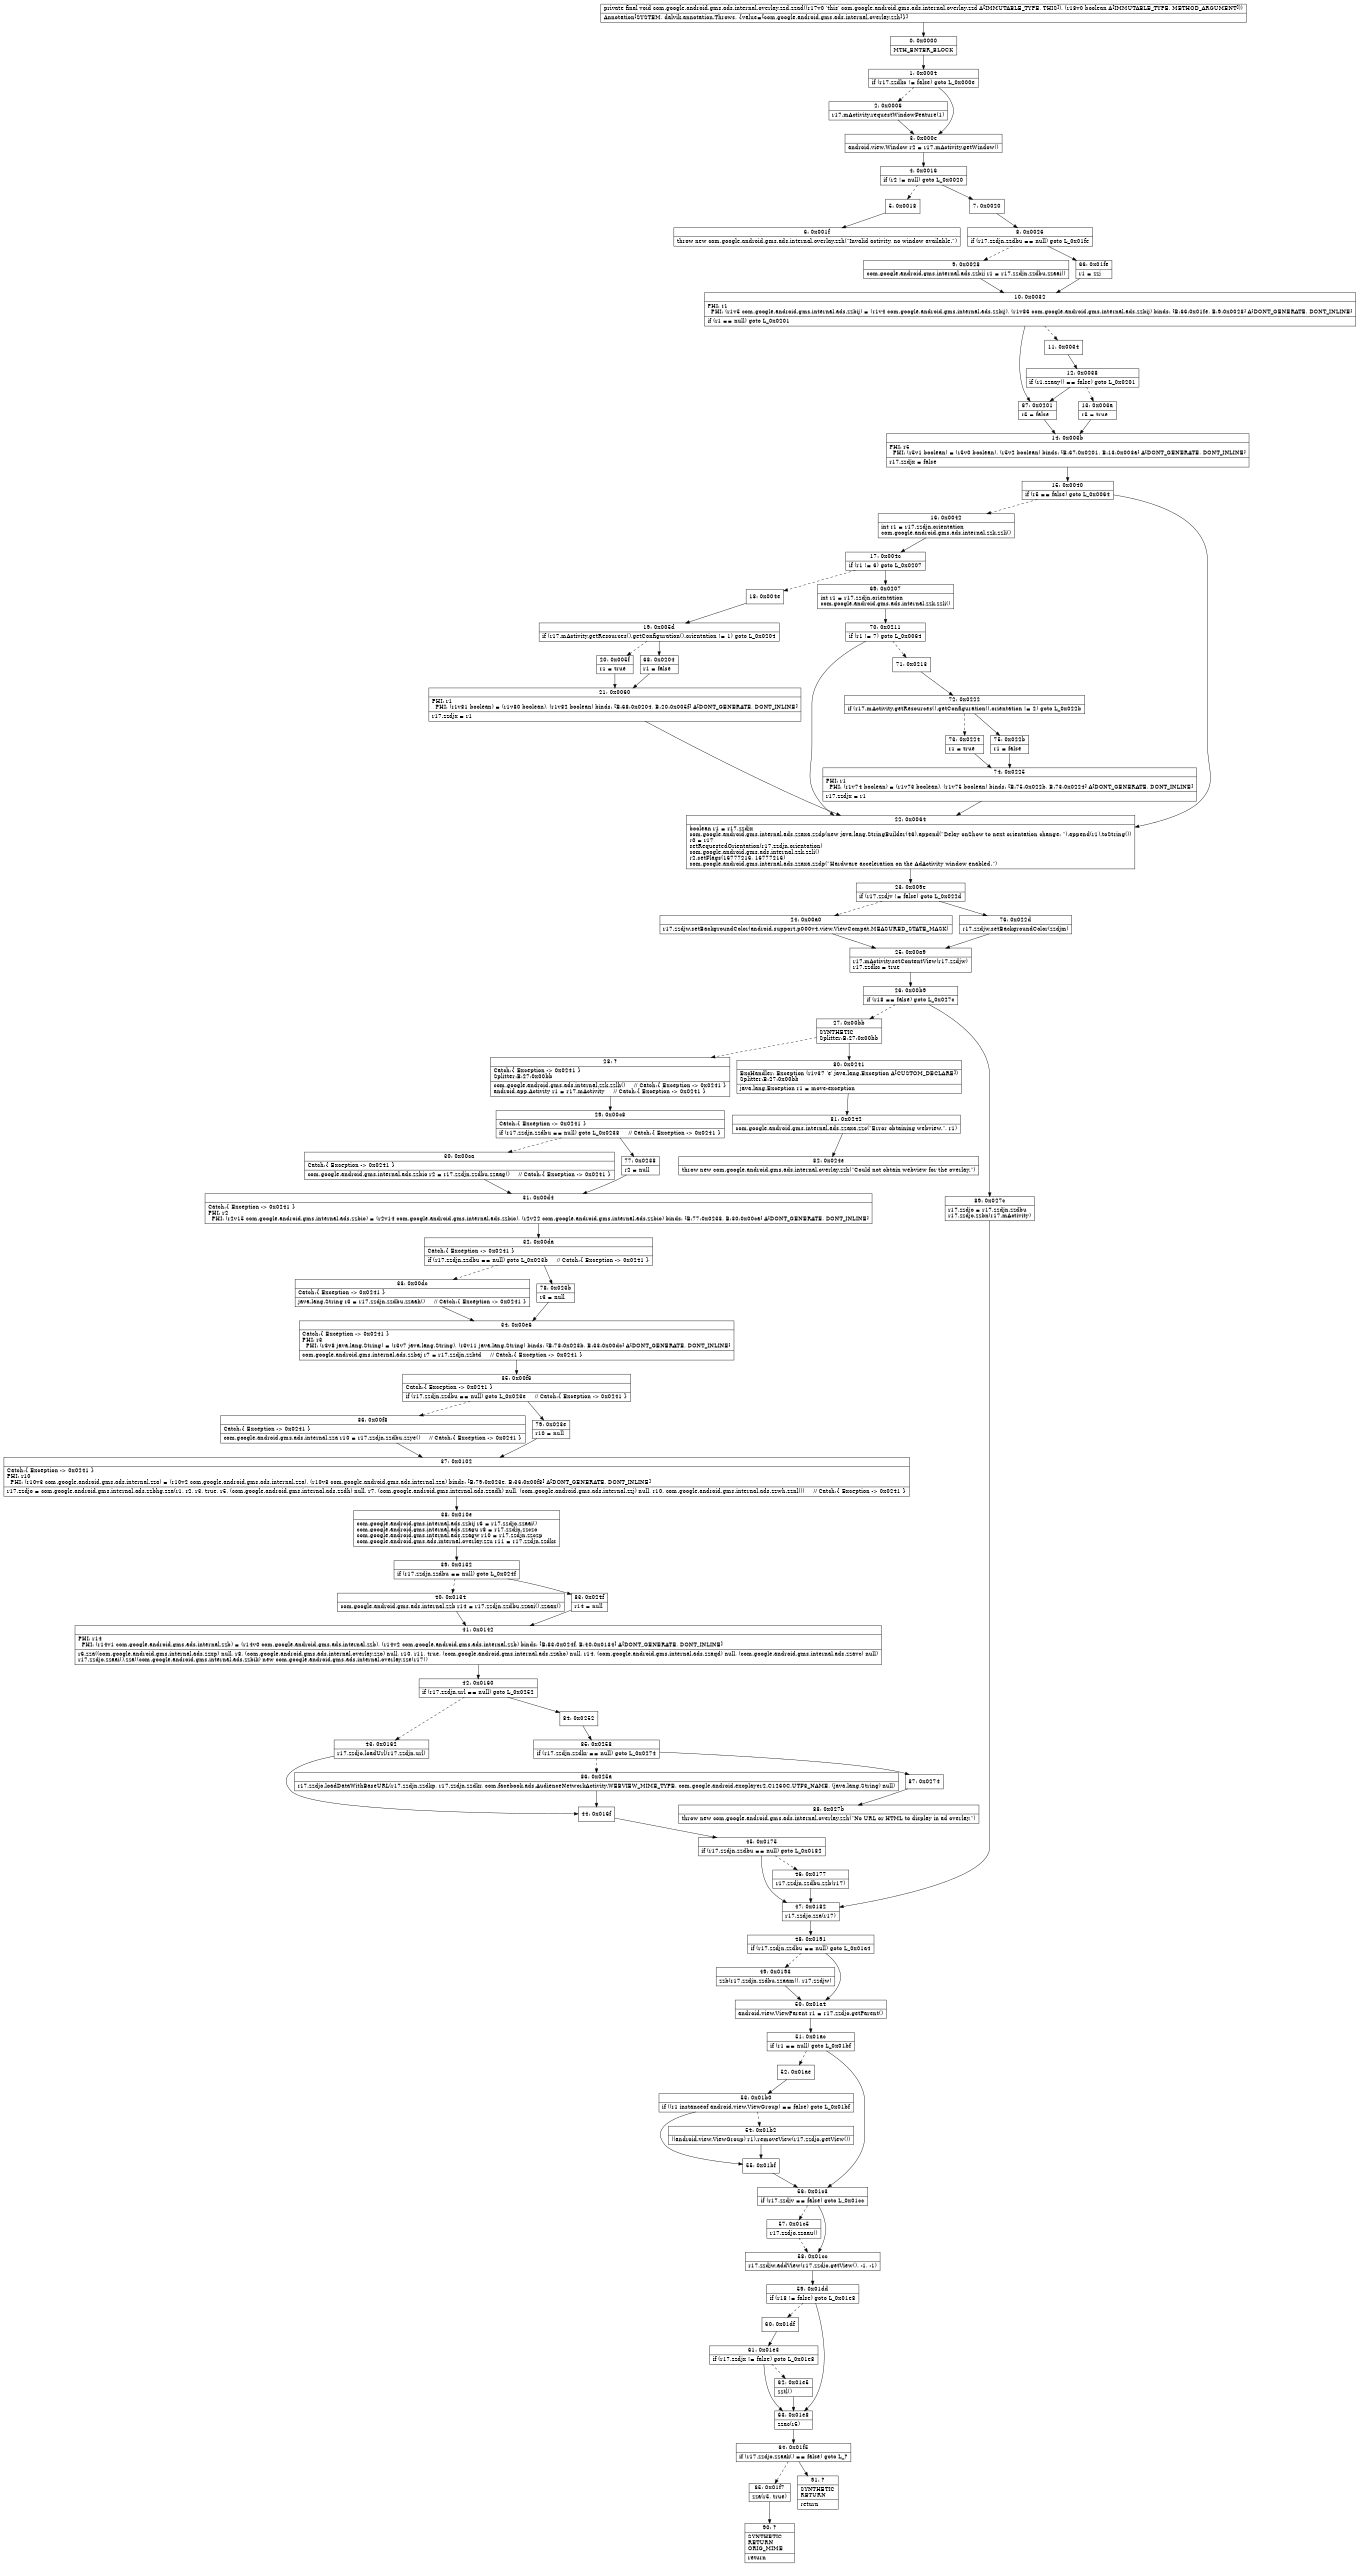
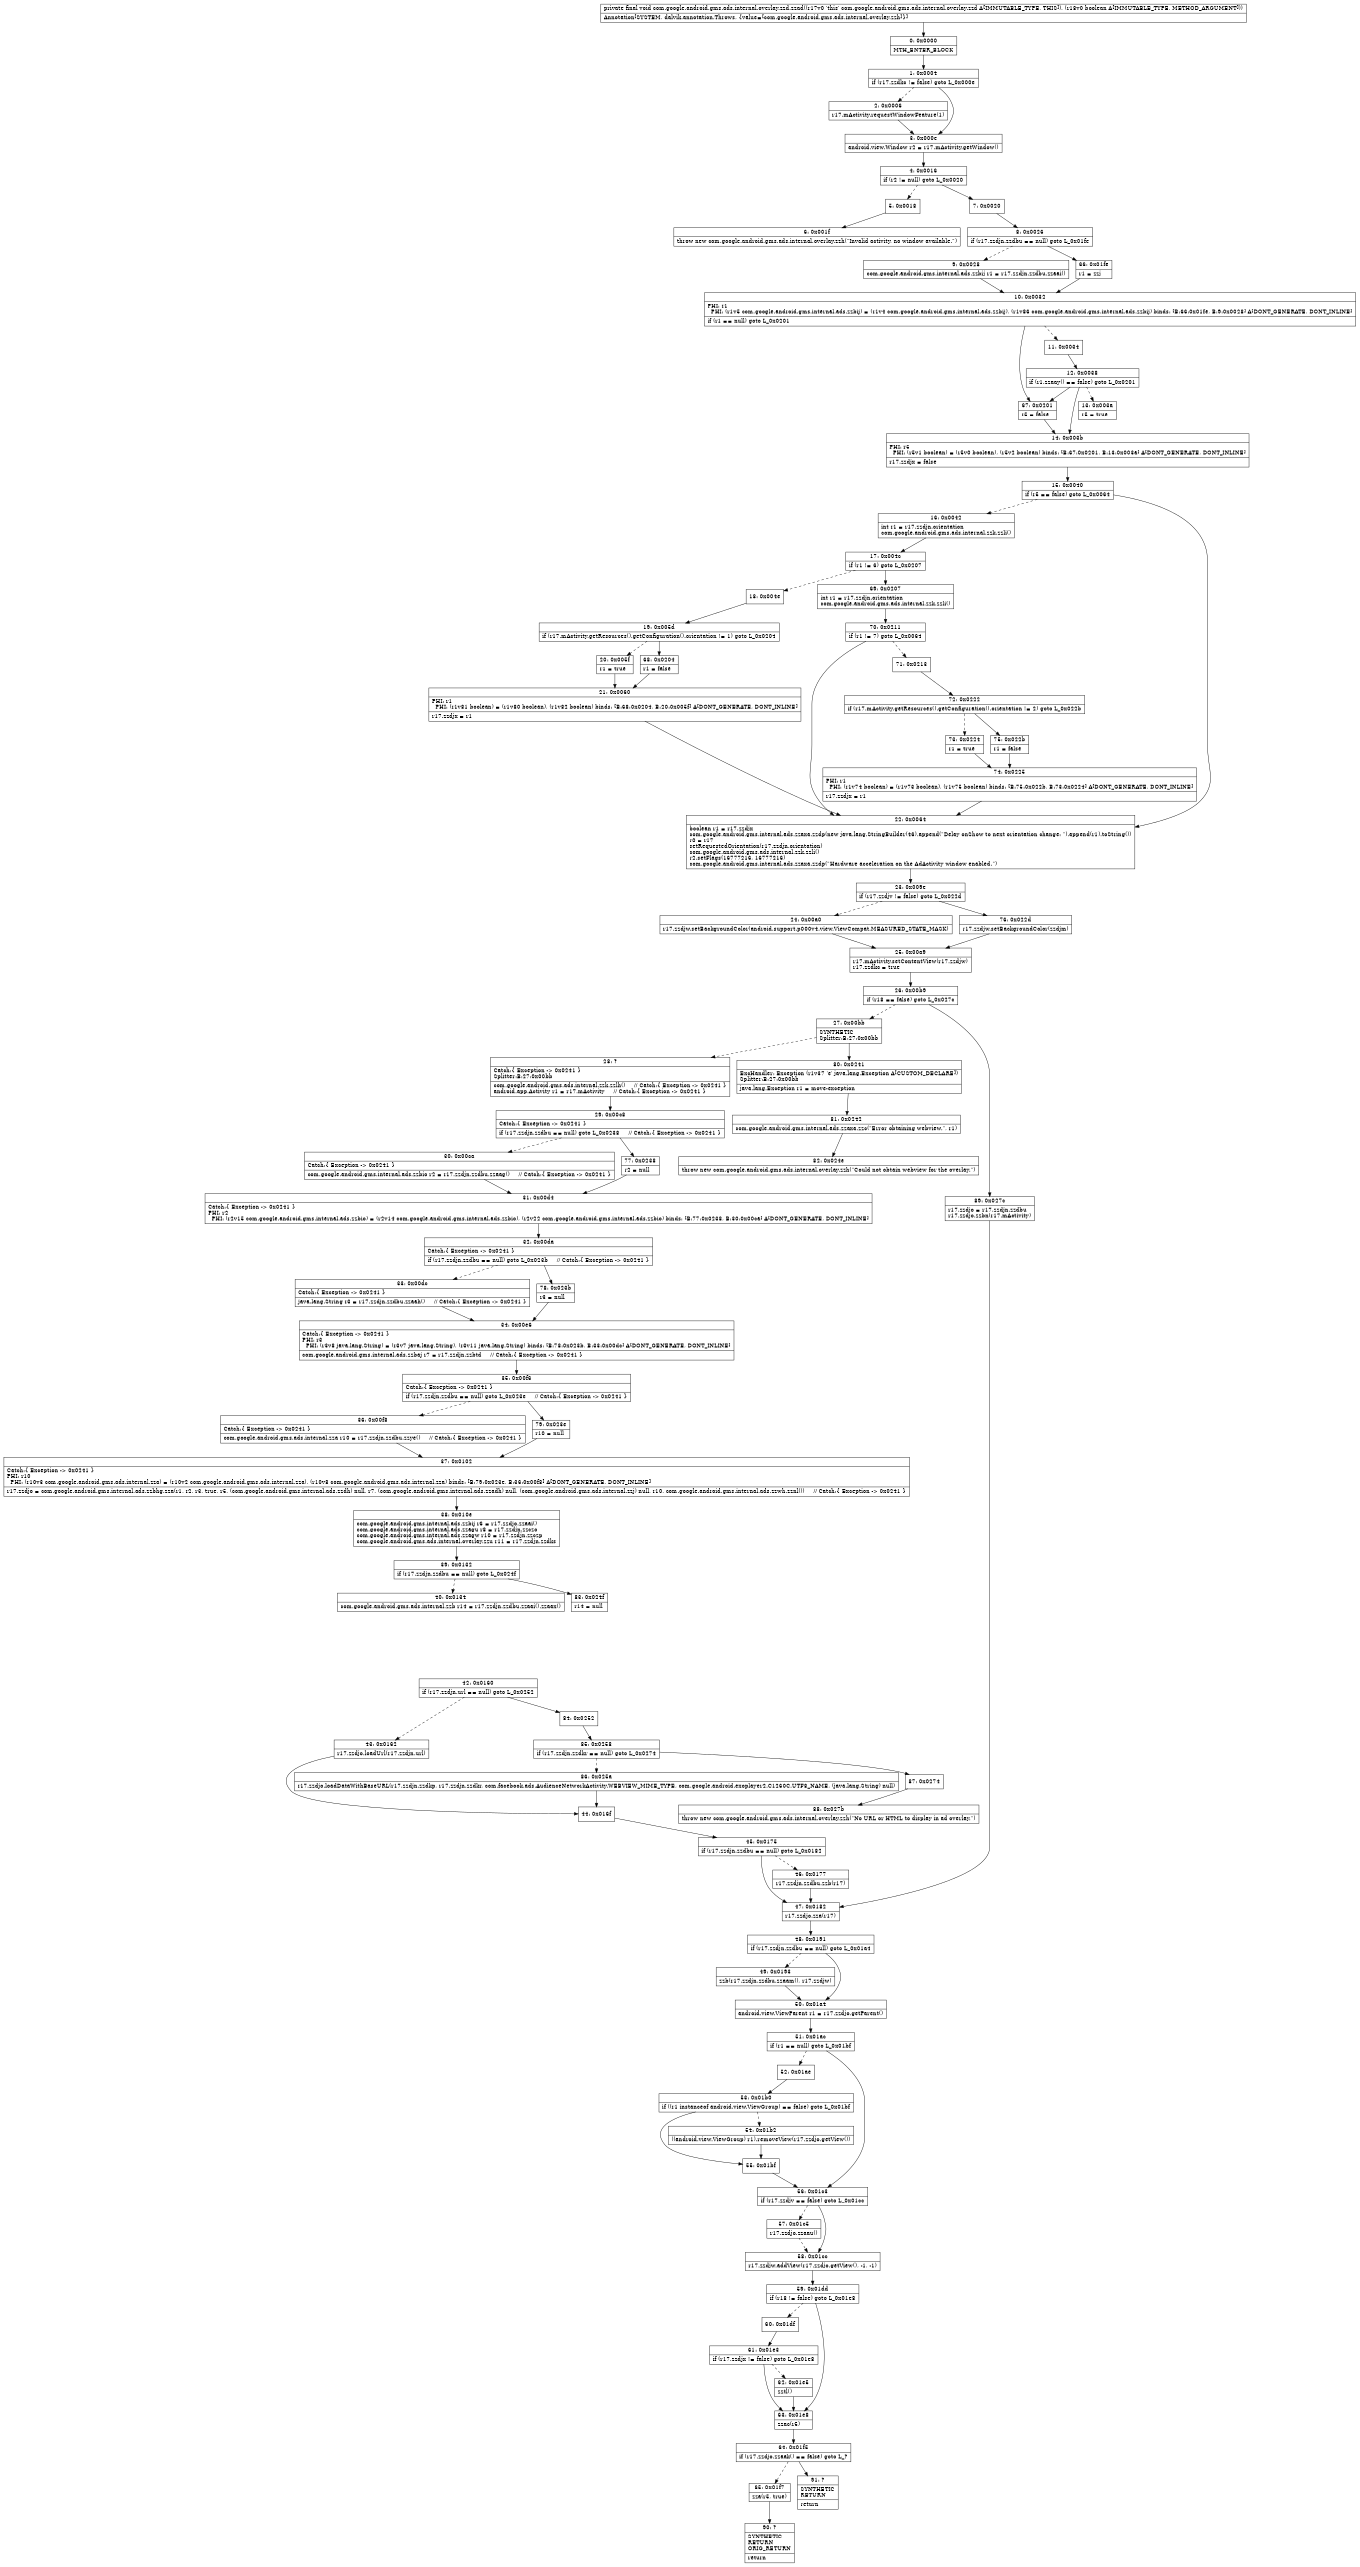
(1087, 425) -> (1074, 408)
(478, 1645) -> none
(766, 2549) -> (770, 2549)
